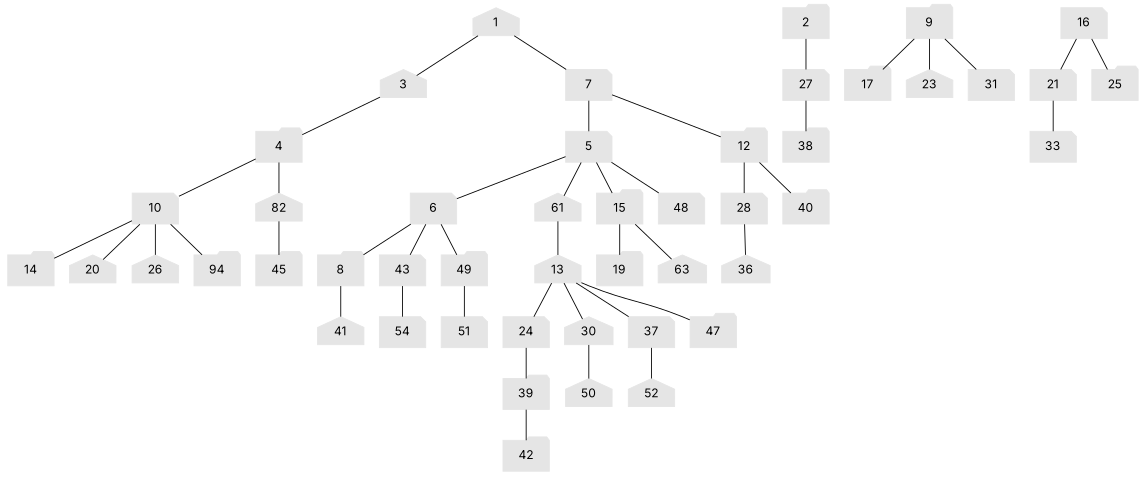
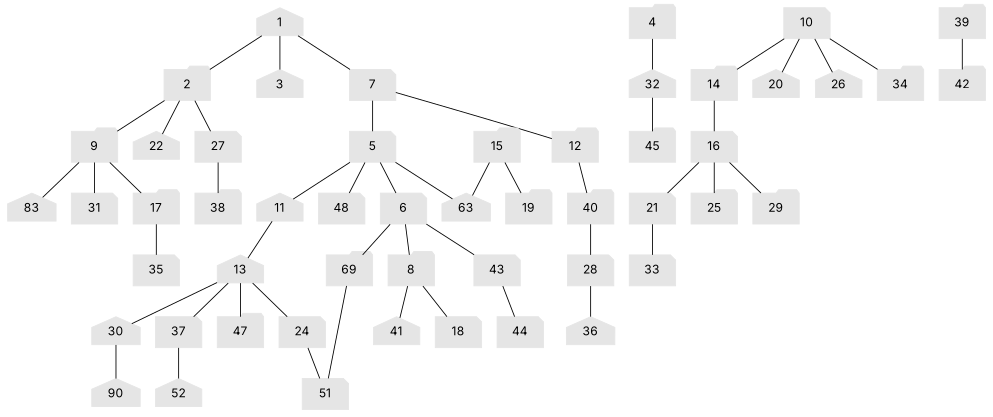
none -> (236, 53)
(930, 85) -> (32, 209)
none -> (141, 116)
(341, 116) -> none
none -> (714, 116)
none -> (156, 147)
(217, 178) -> none
(604, 178) -> (424, 181)
(744, 178) -> (591, 240)
(279, 209) -> (652, 85)
(558, 209) -> (280, 209)
none -> (776, 209)
none -> (156, 270)
(217, 270) -> (900, 85)
(464, 270) -> (349, 270)
(403, 332) -> (520, 332)
none -> (458, 332)
(526, 363) -> (314, 363)
(589, 394) -> (116, 394)
